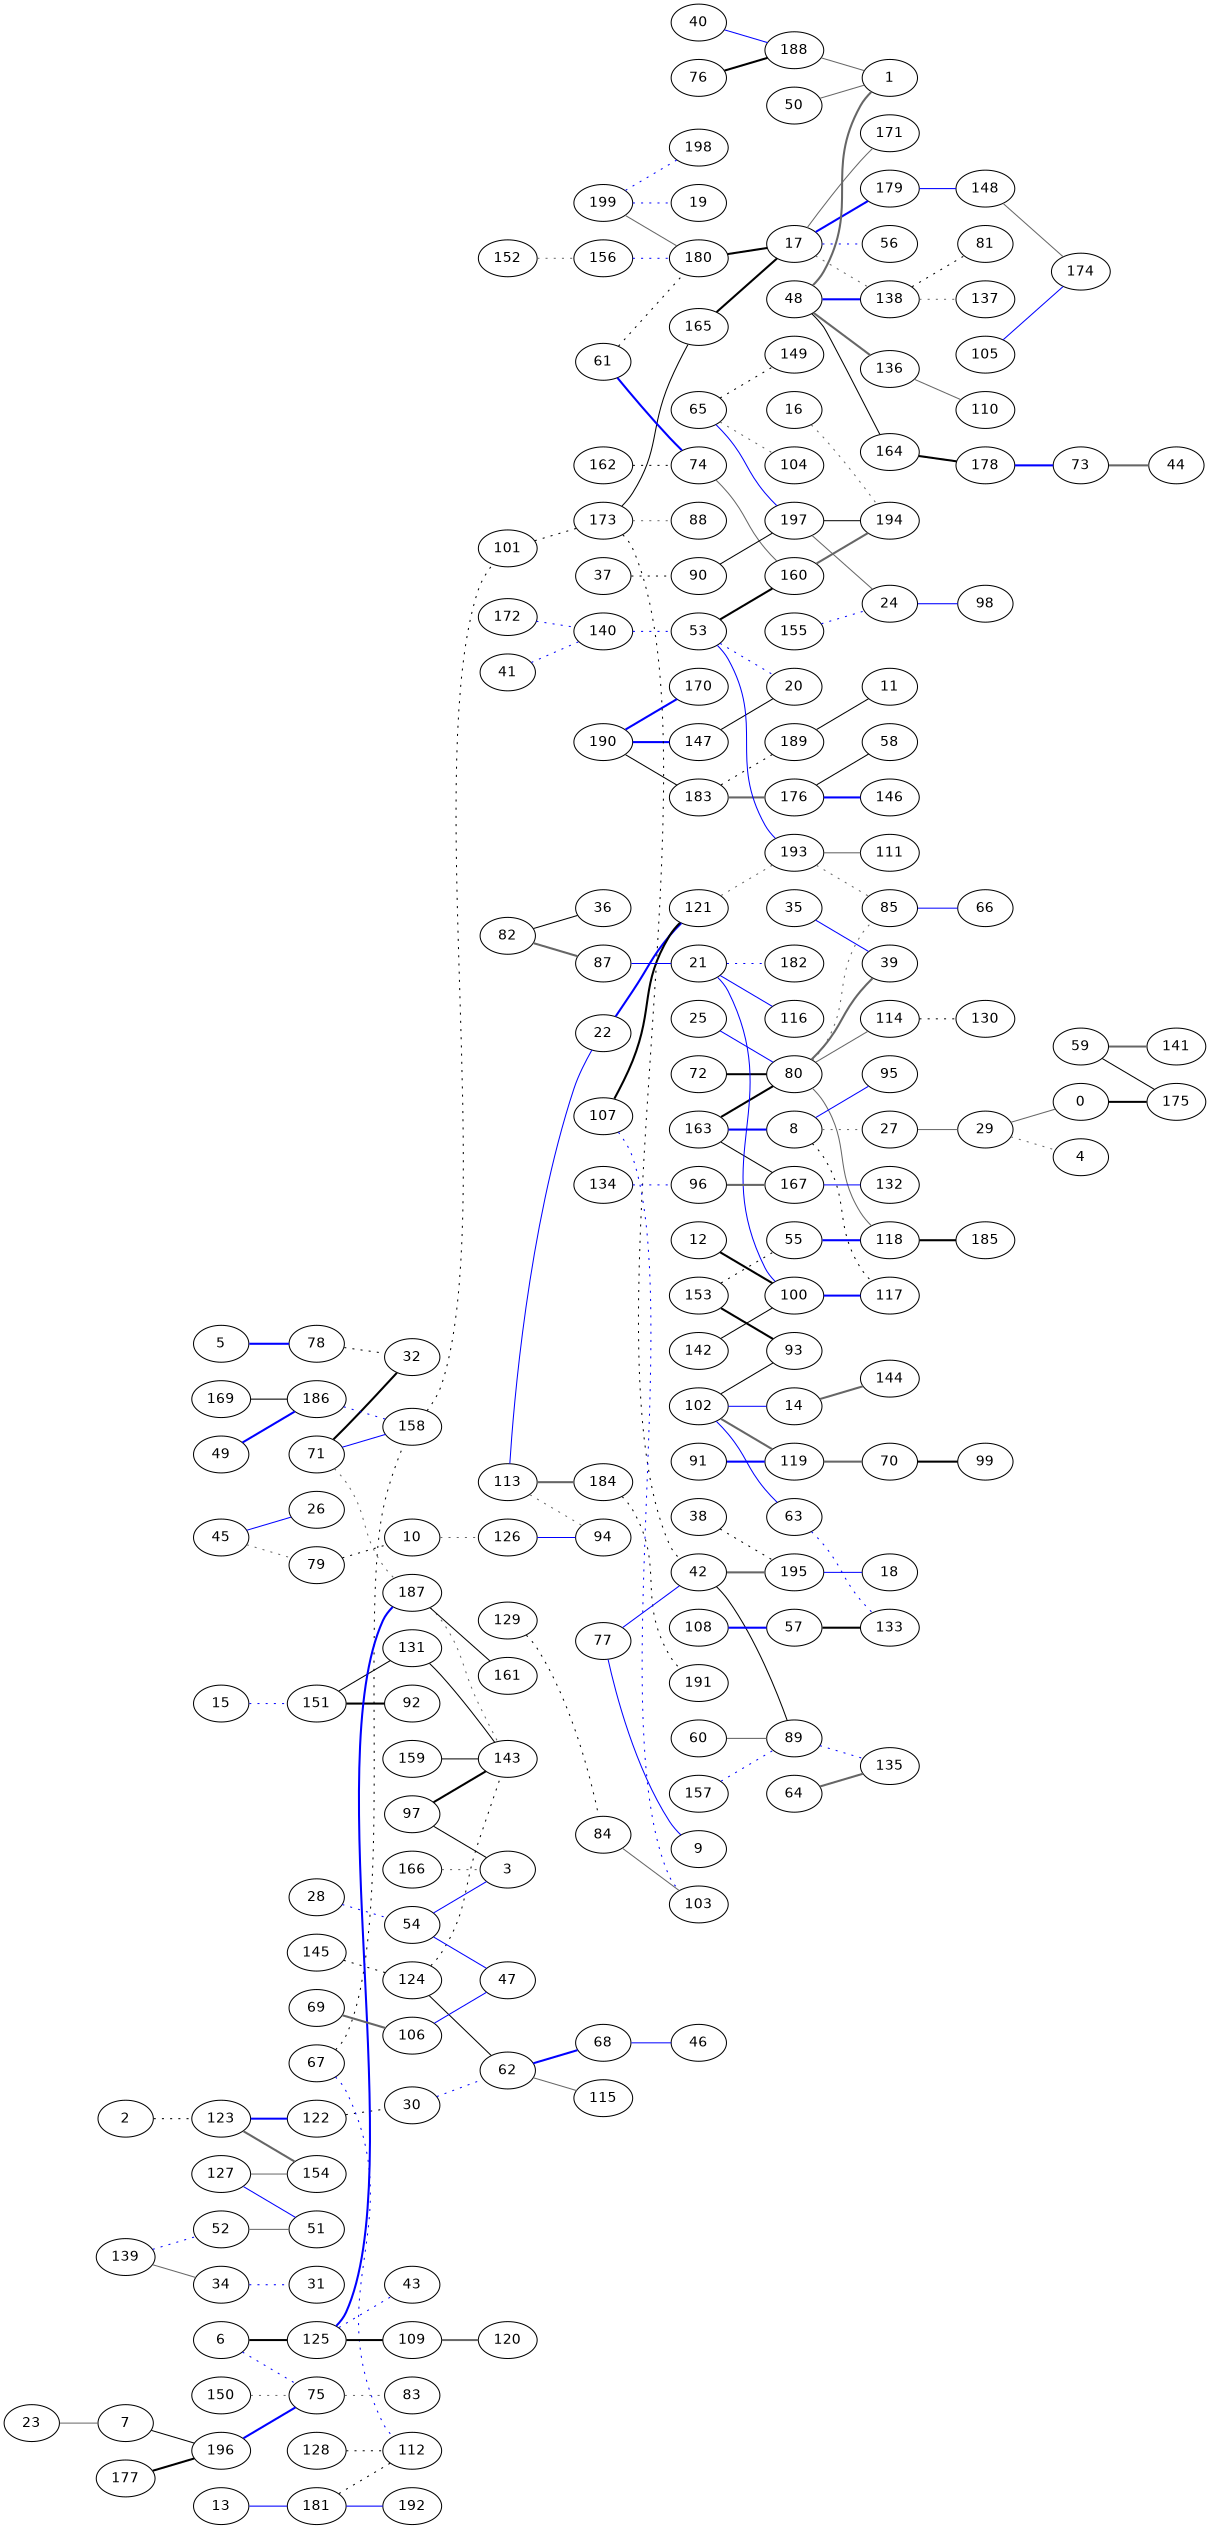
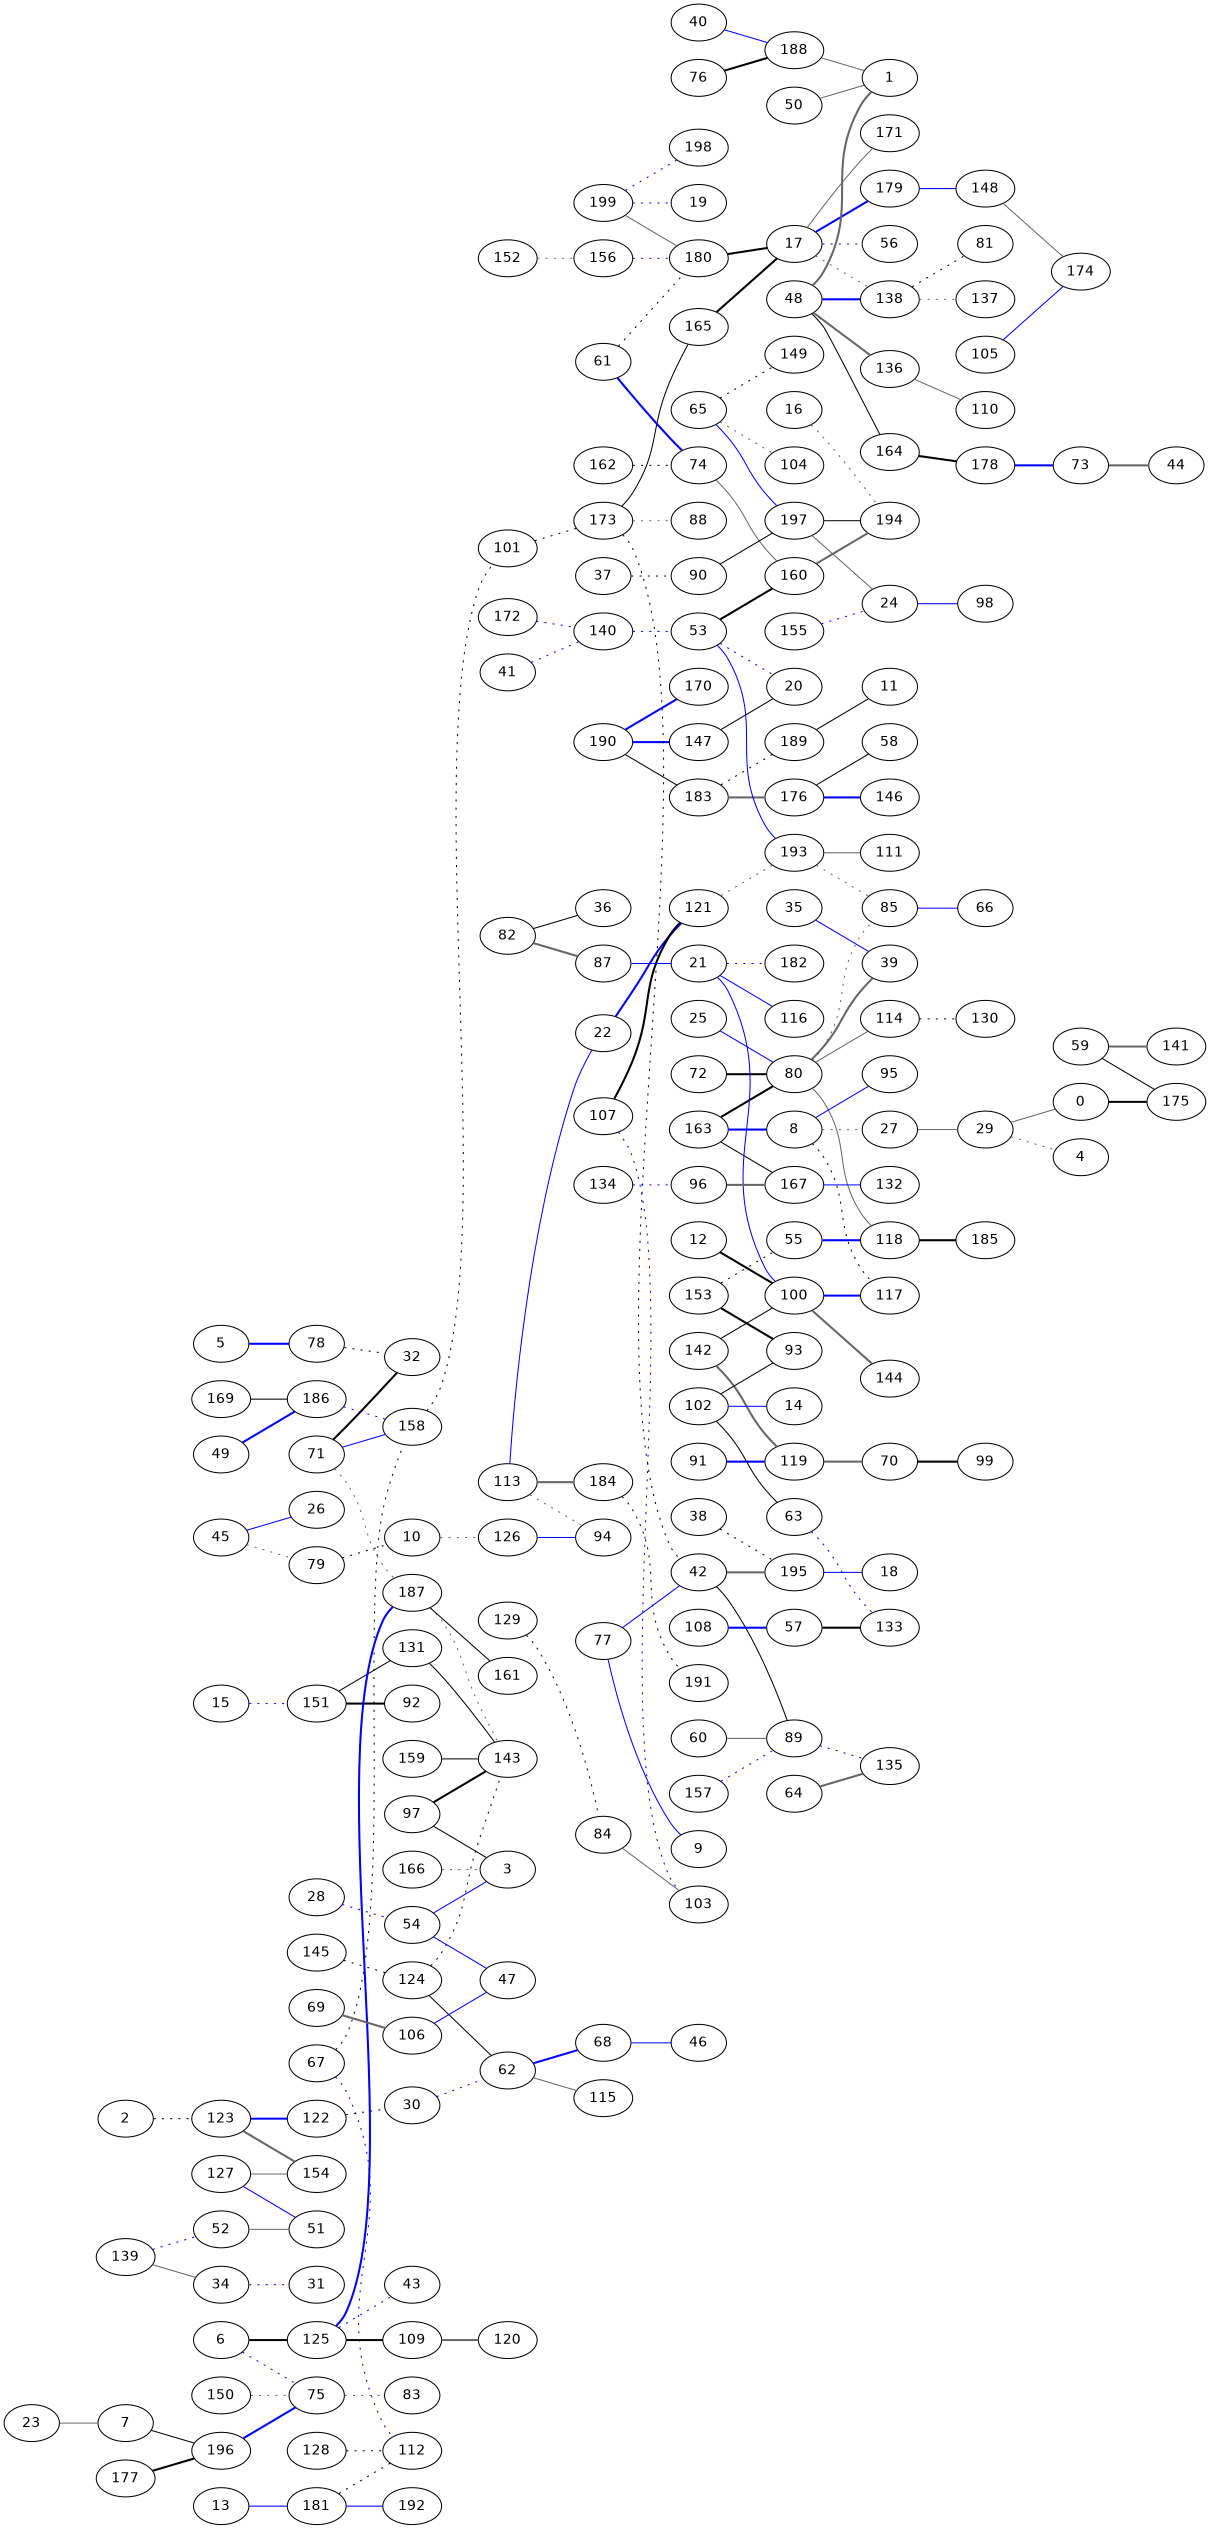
(842, 1393) -> (842, 1337)
(747, 1434) -> (743, 1400)
(743, 1455) -> (743, 1455)
